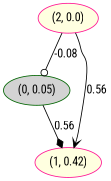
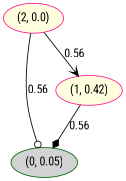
(66, 54) -> (38, 90)
(50, 122) -> (69, 122)
